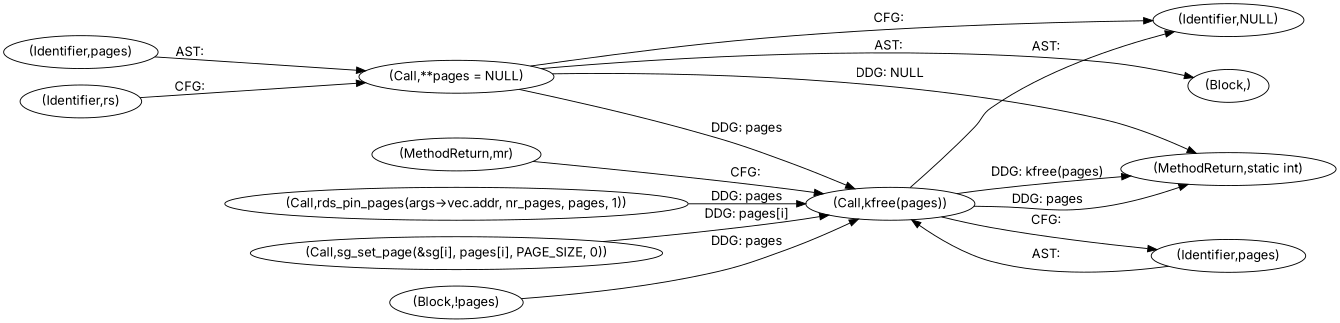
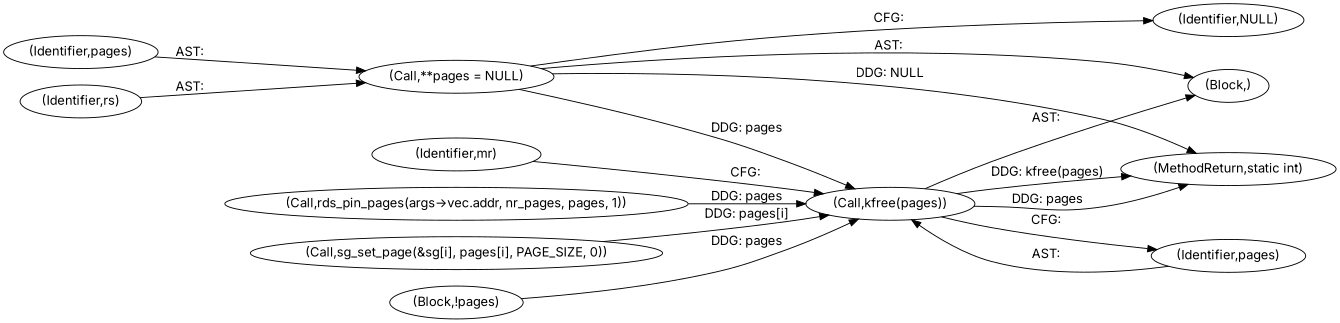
(191, 87) -> (191, 87)
(1024, 88) -> (1054, 140)
(456, 154) -> (456, 154)
